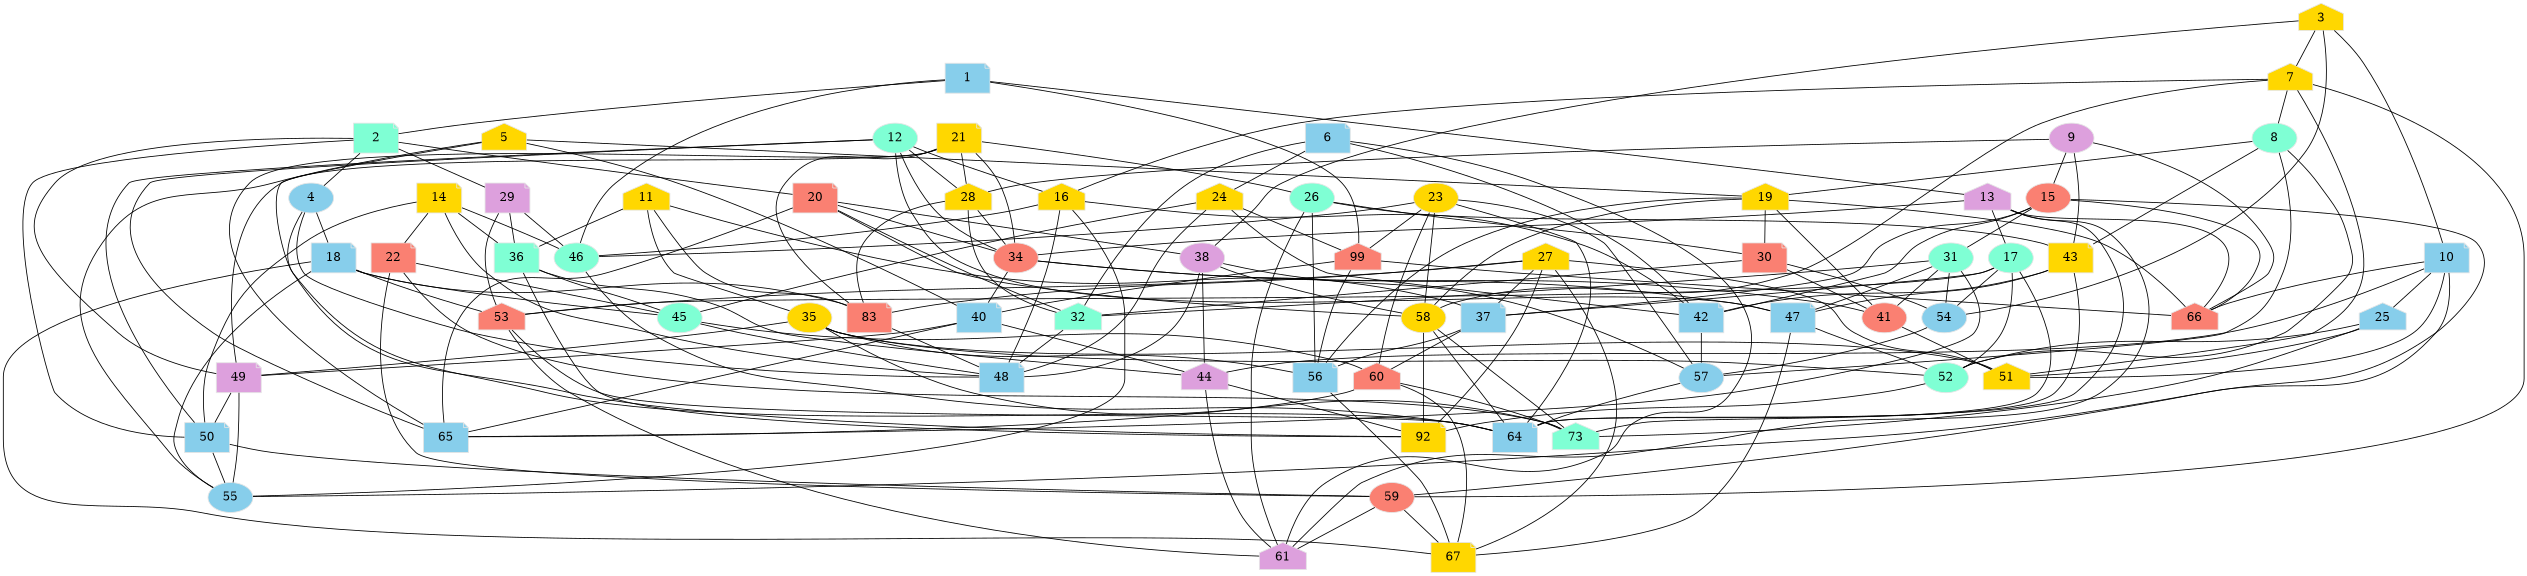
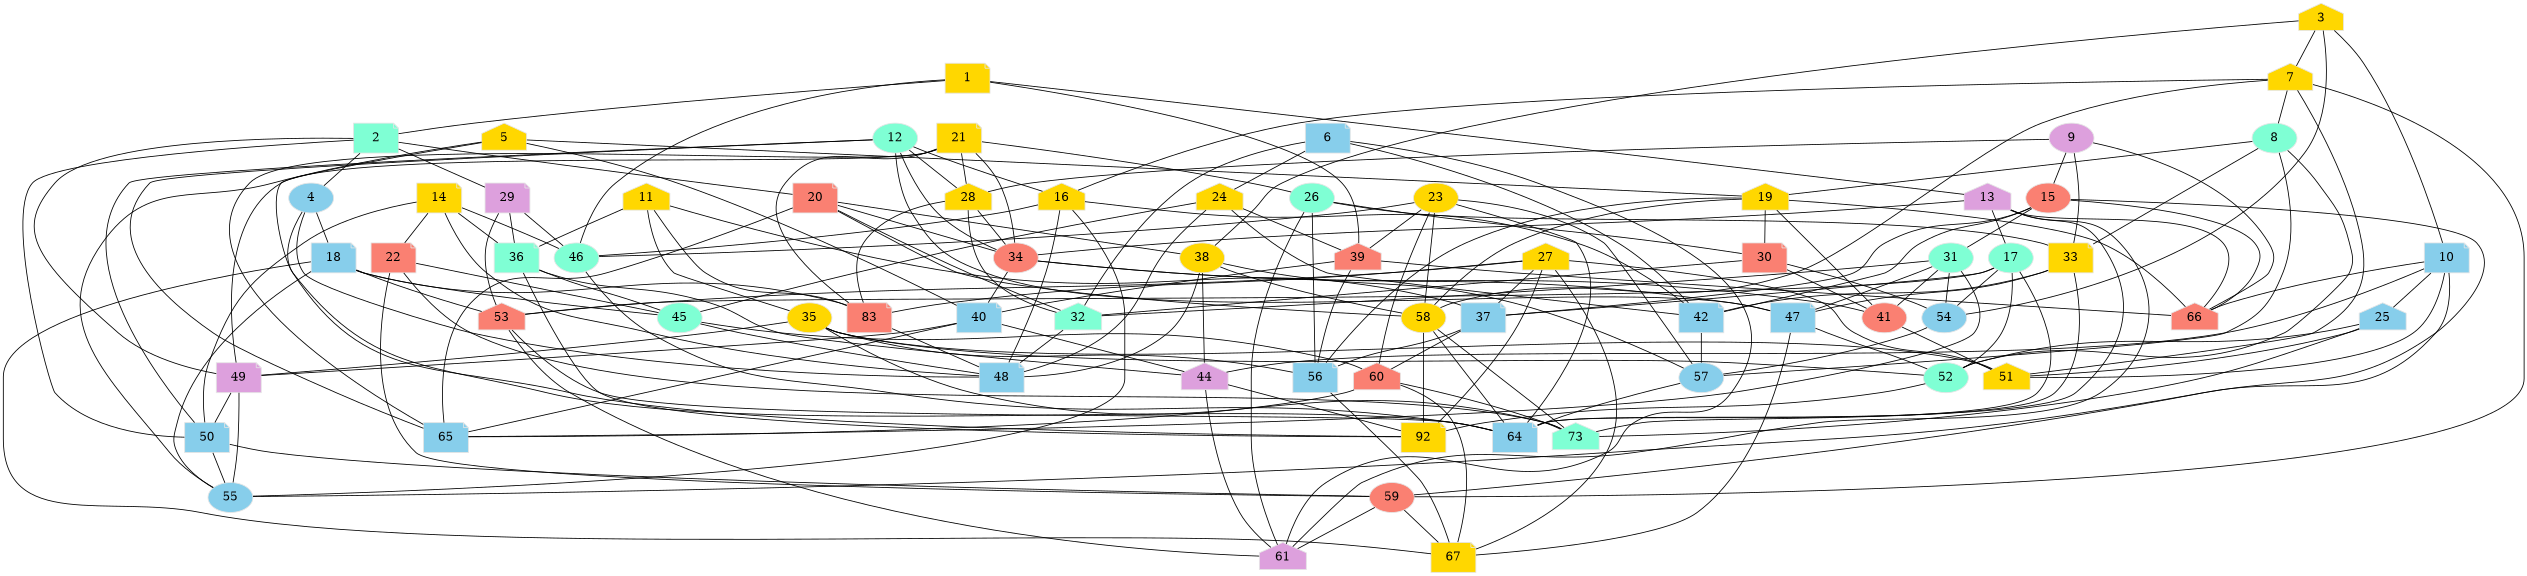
(968, 78) -> (968, 78)
(1202, 258) -> (1202, 258)
(1358, 258) -> (1358, 258)
(2071, 258) -> (2071, 258)
